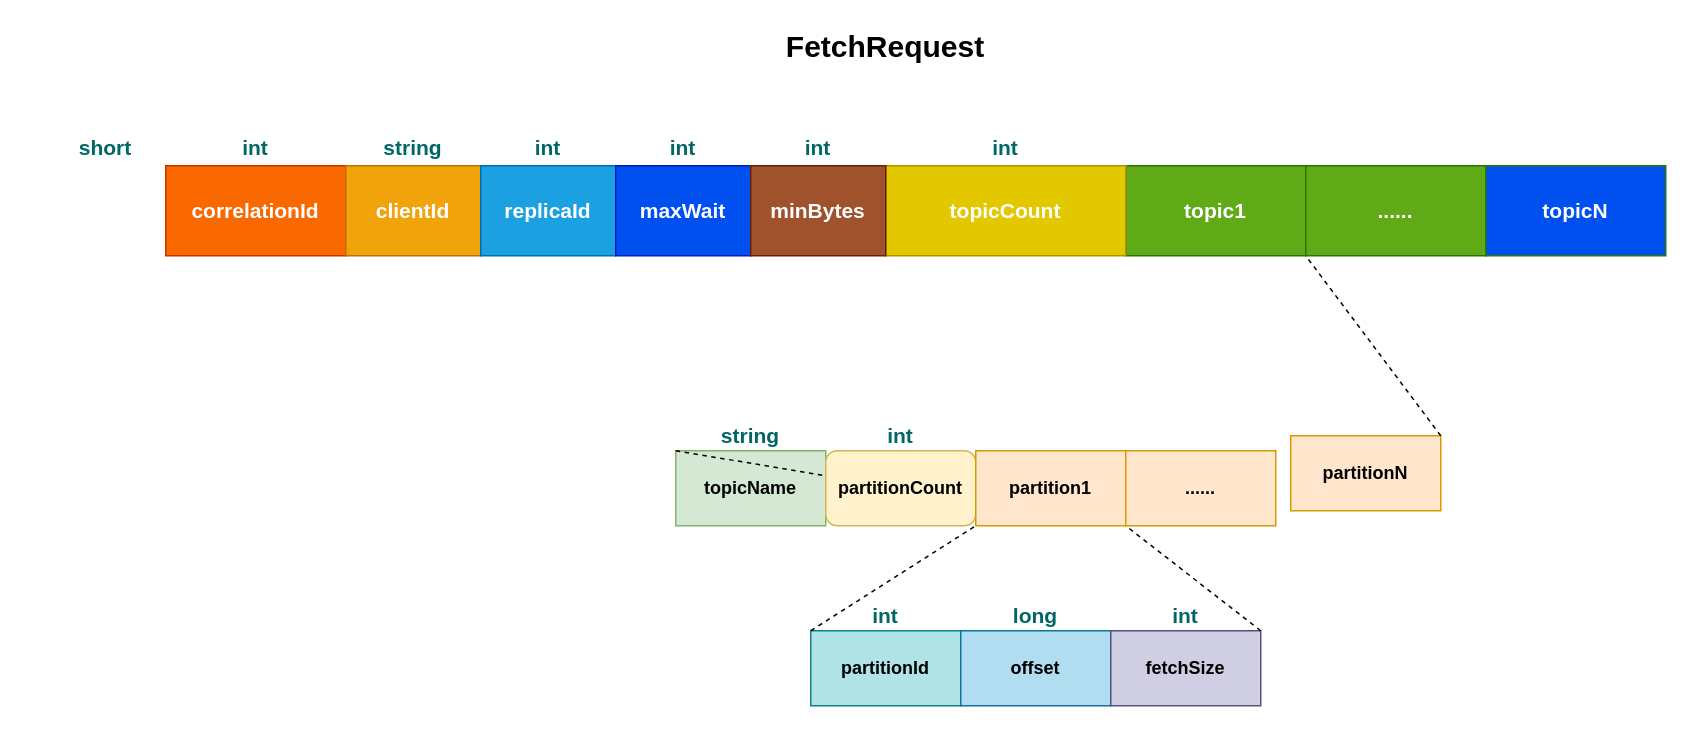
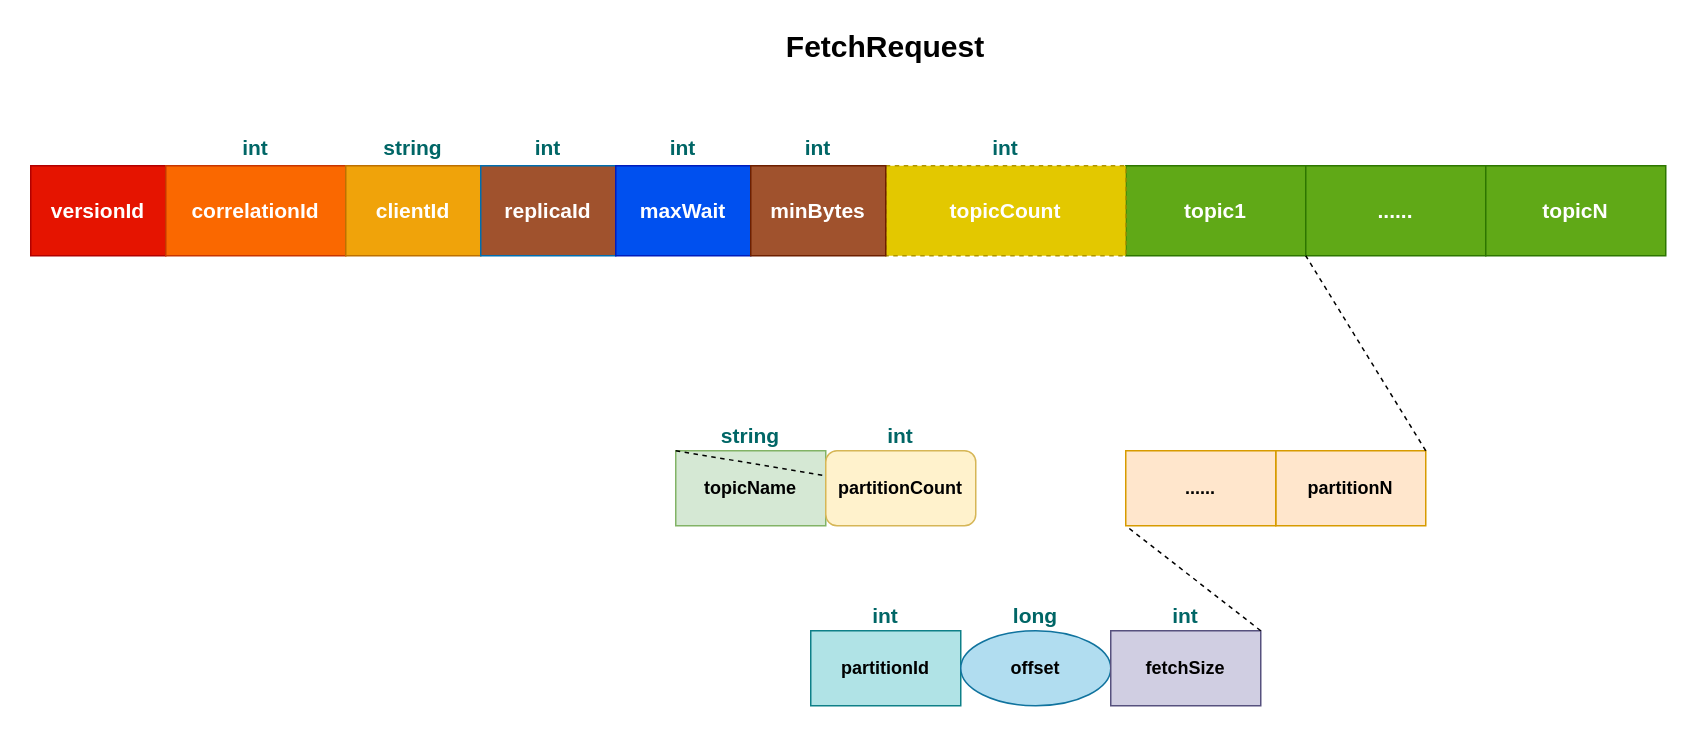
(106, 148) -> none
none -> (98, 211)
(548, 211) -> (548, 211)
(1006, 211) -> (1006, 211)
(1576, 211) -> (1576, 211)
(1366, 473) -> (1351, 488)
(1051, 488) -> none
(893, 579) -> none
(1036, 668) -> (1036, 668)
